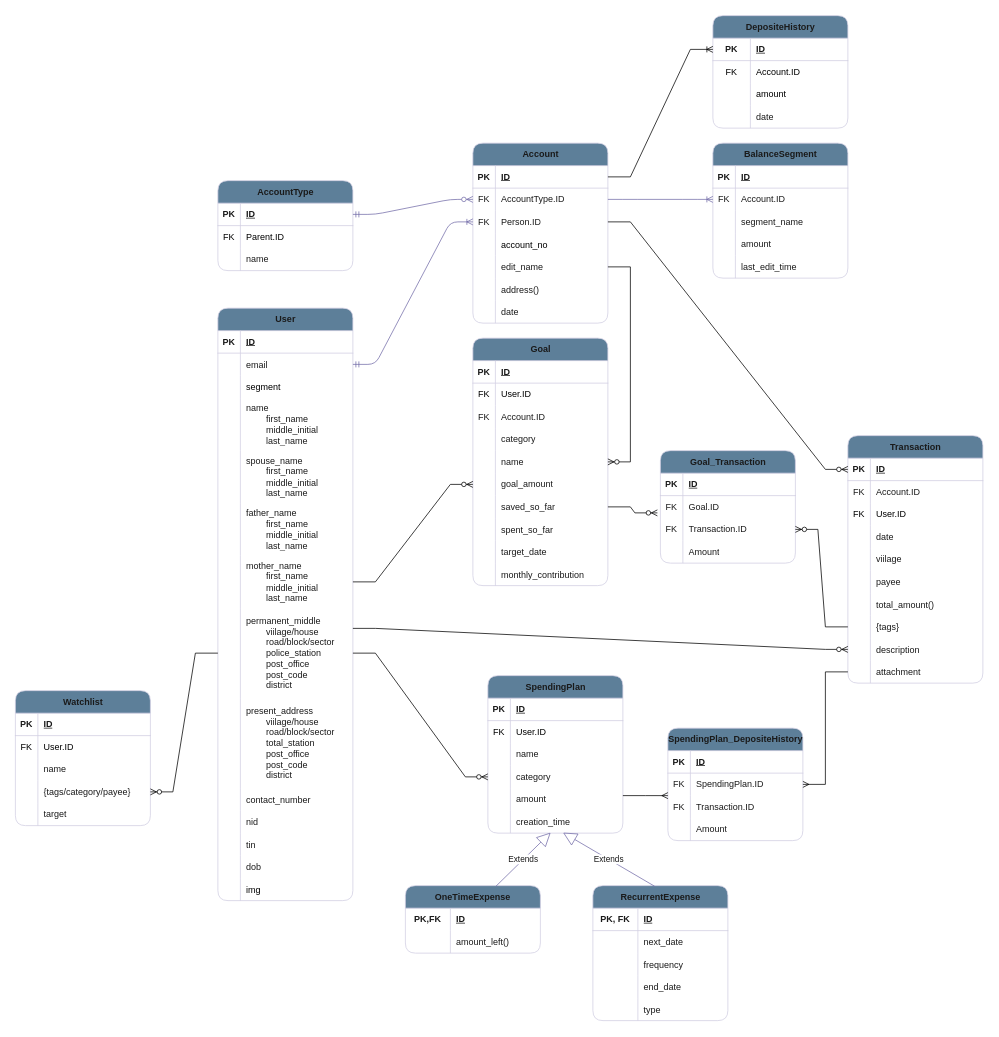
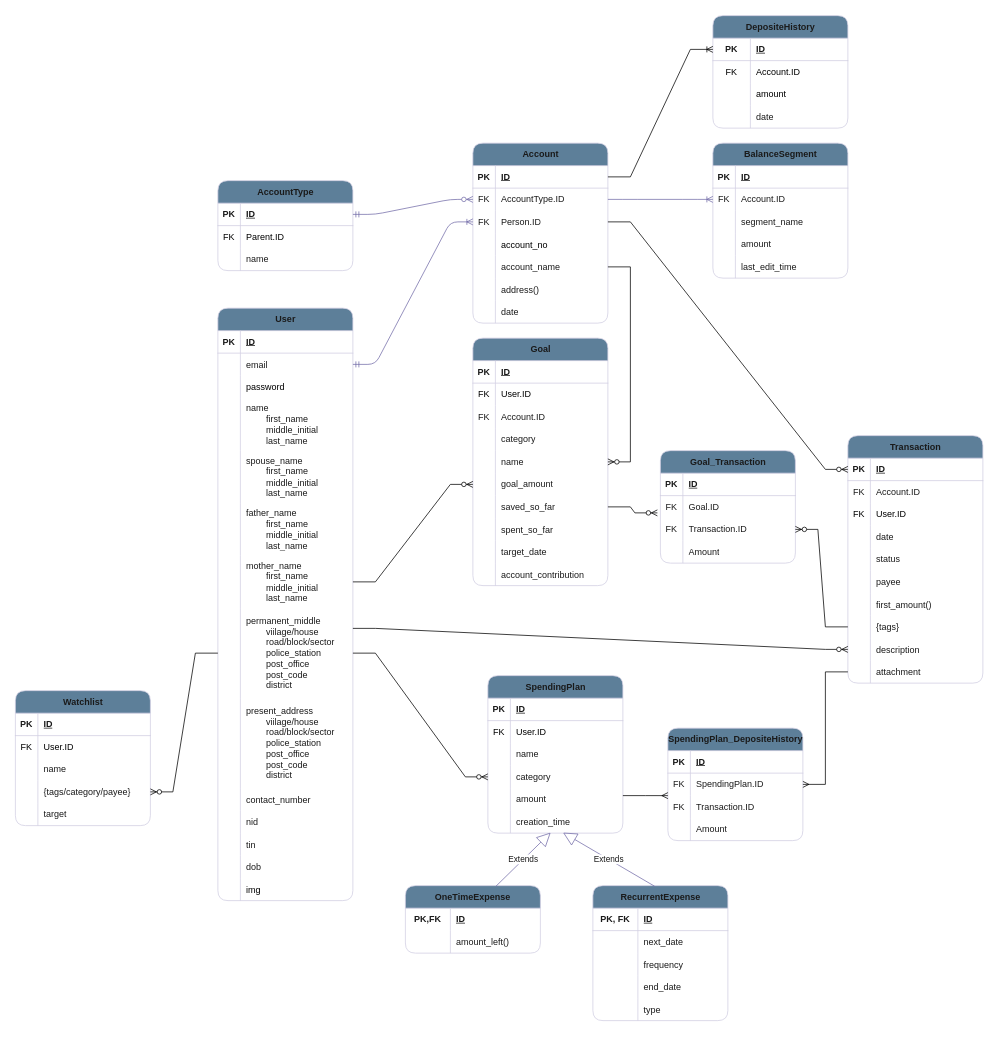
(523, 267) -> (532, 267)
(264, 387) -> (266, 387)
(891, 559) -> (891, 559)
(548, 575) -> (549, 575)
(910, 605) -> (910, 605)
(288, 743) -> (288, 743)
